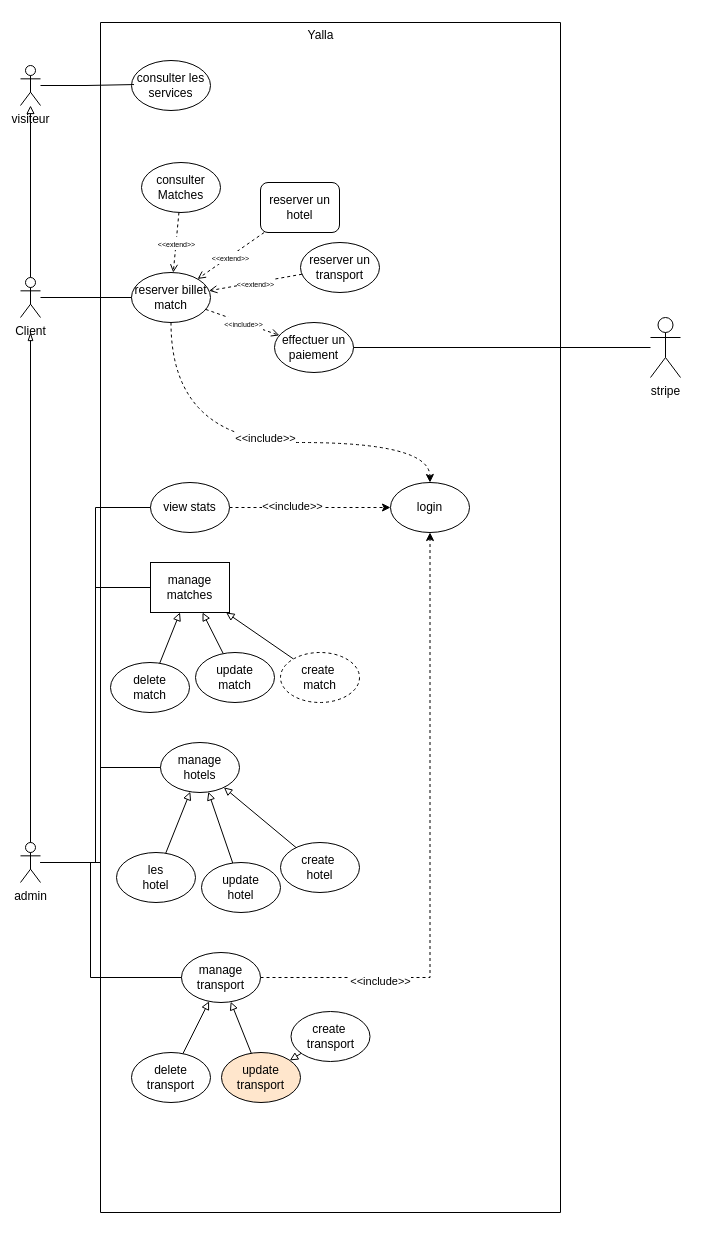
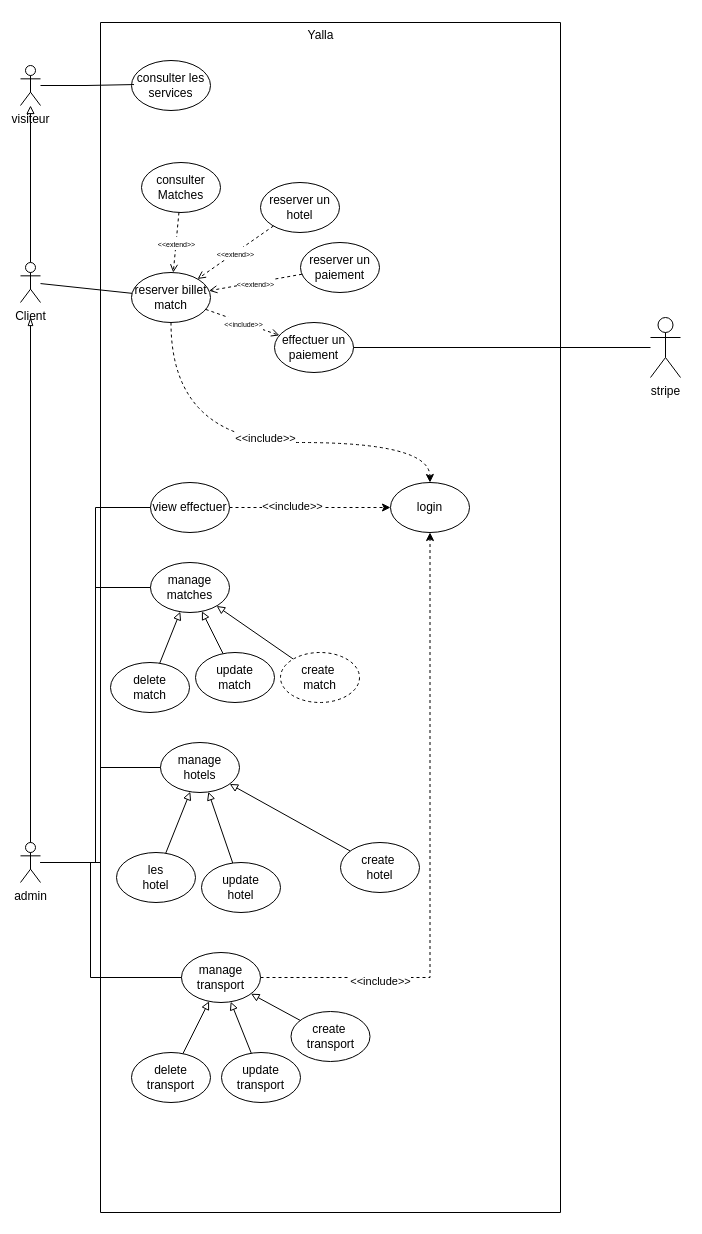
(300, 208) -> (300, 208)
(340, 268) -> (340, 268)
(31, 298) -> (31, 283)
(190, 508) -> (190, 508)
(190, 588) -> (190, 588)
(320, 868) -> (380, 868)
(299, 1054) -> (280, 1009)
(261, 1078) -> (261, 1078)
